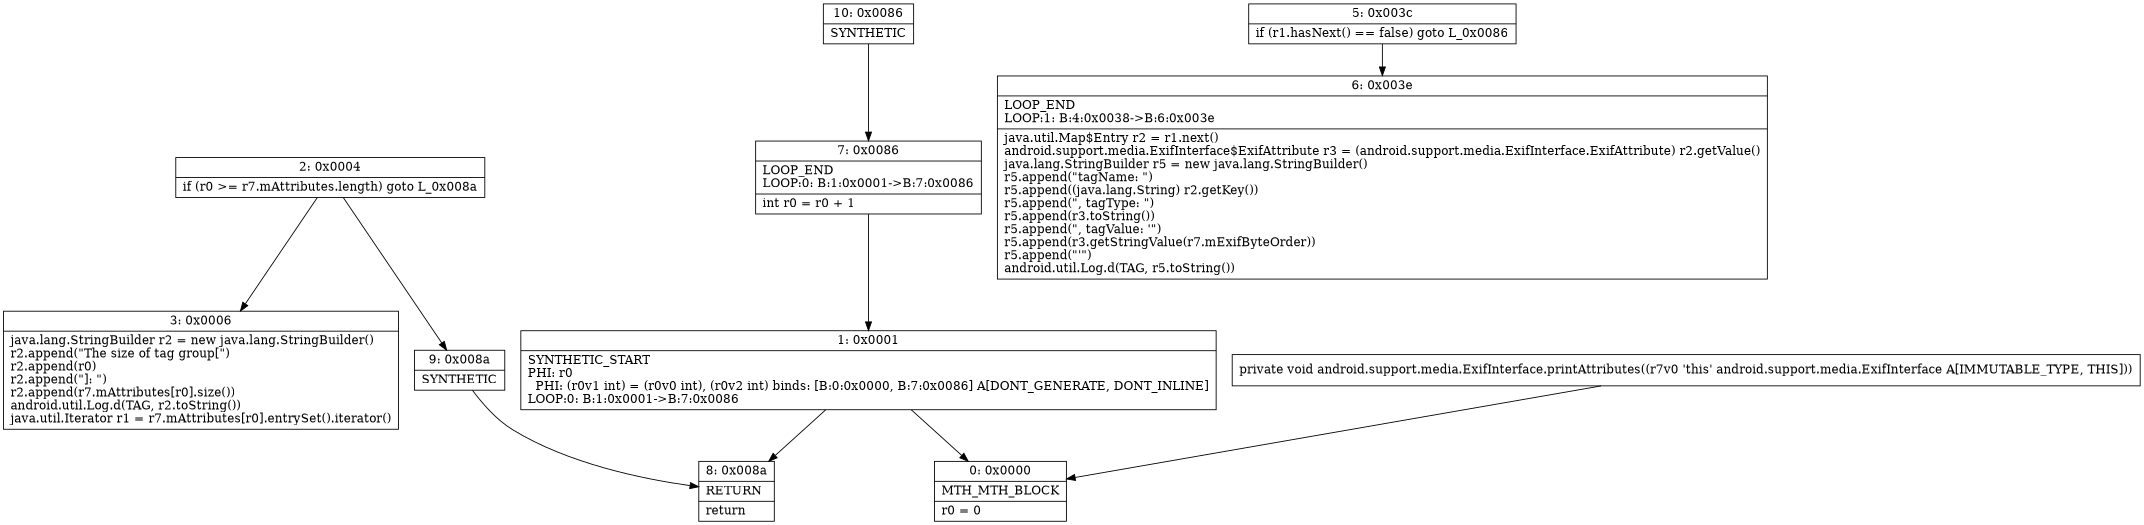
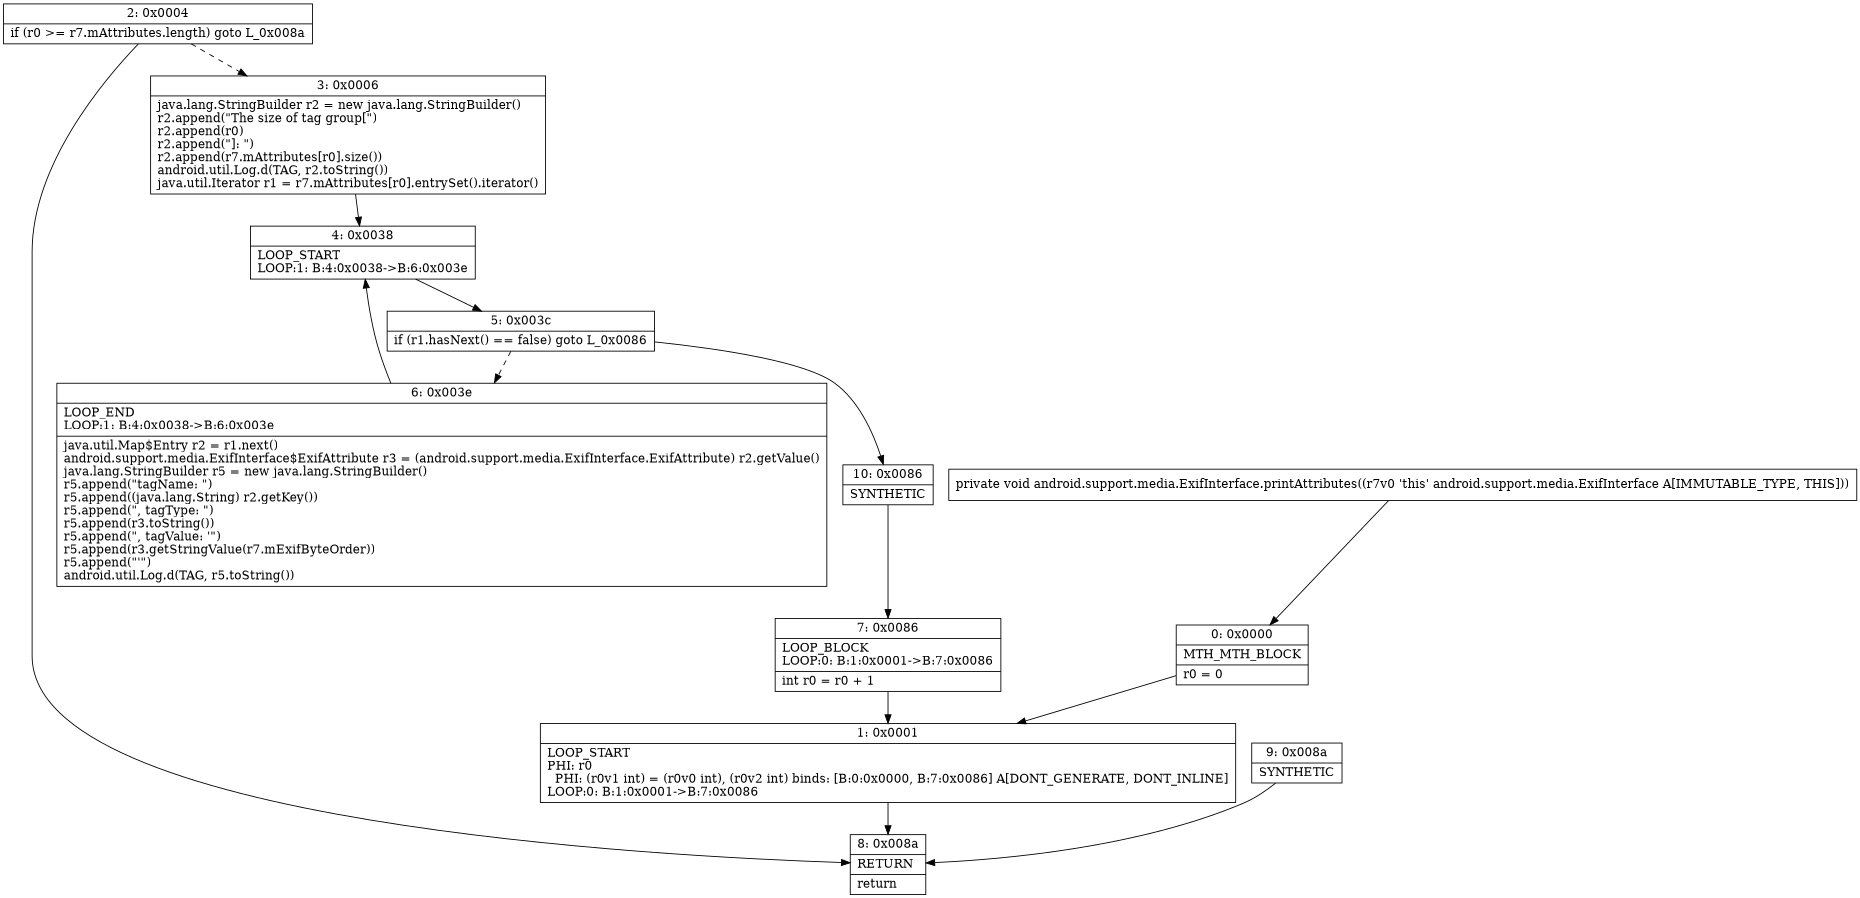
(1382, 55) -> (505, 363)
(798, 171) -> (826, 648)
(281, 251) -> (215, 58)
none -> (363, 253)
(393, 270) -> (102, 739)
(589, 360) -> (589, 753)
none -> (789, 364)
(936, 433) -> (1101, 698)
